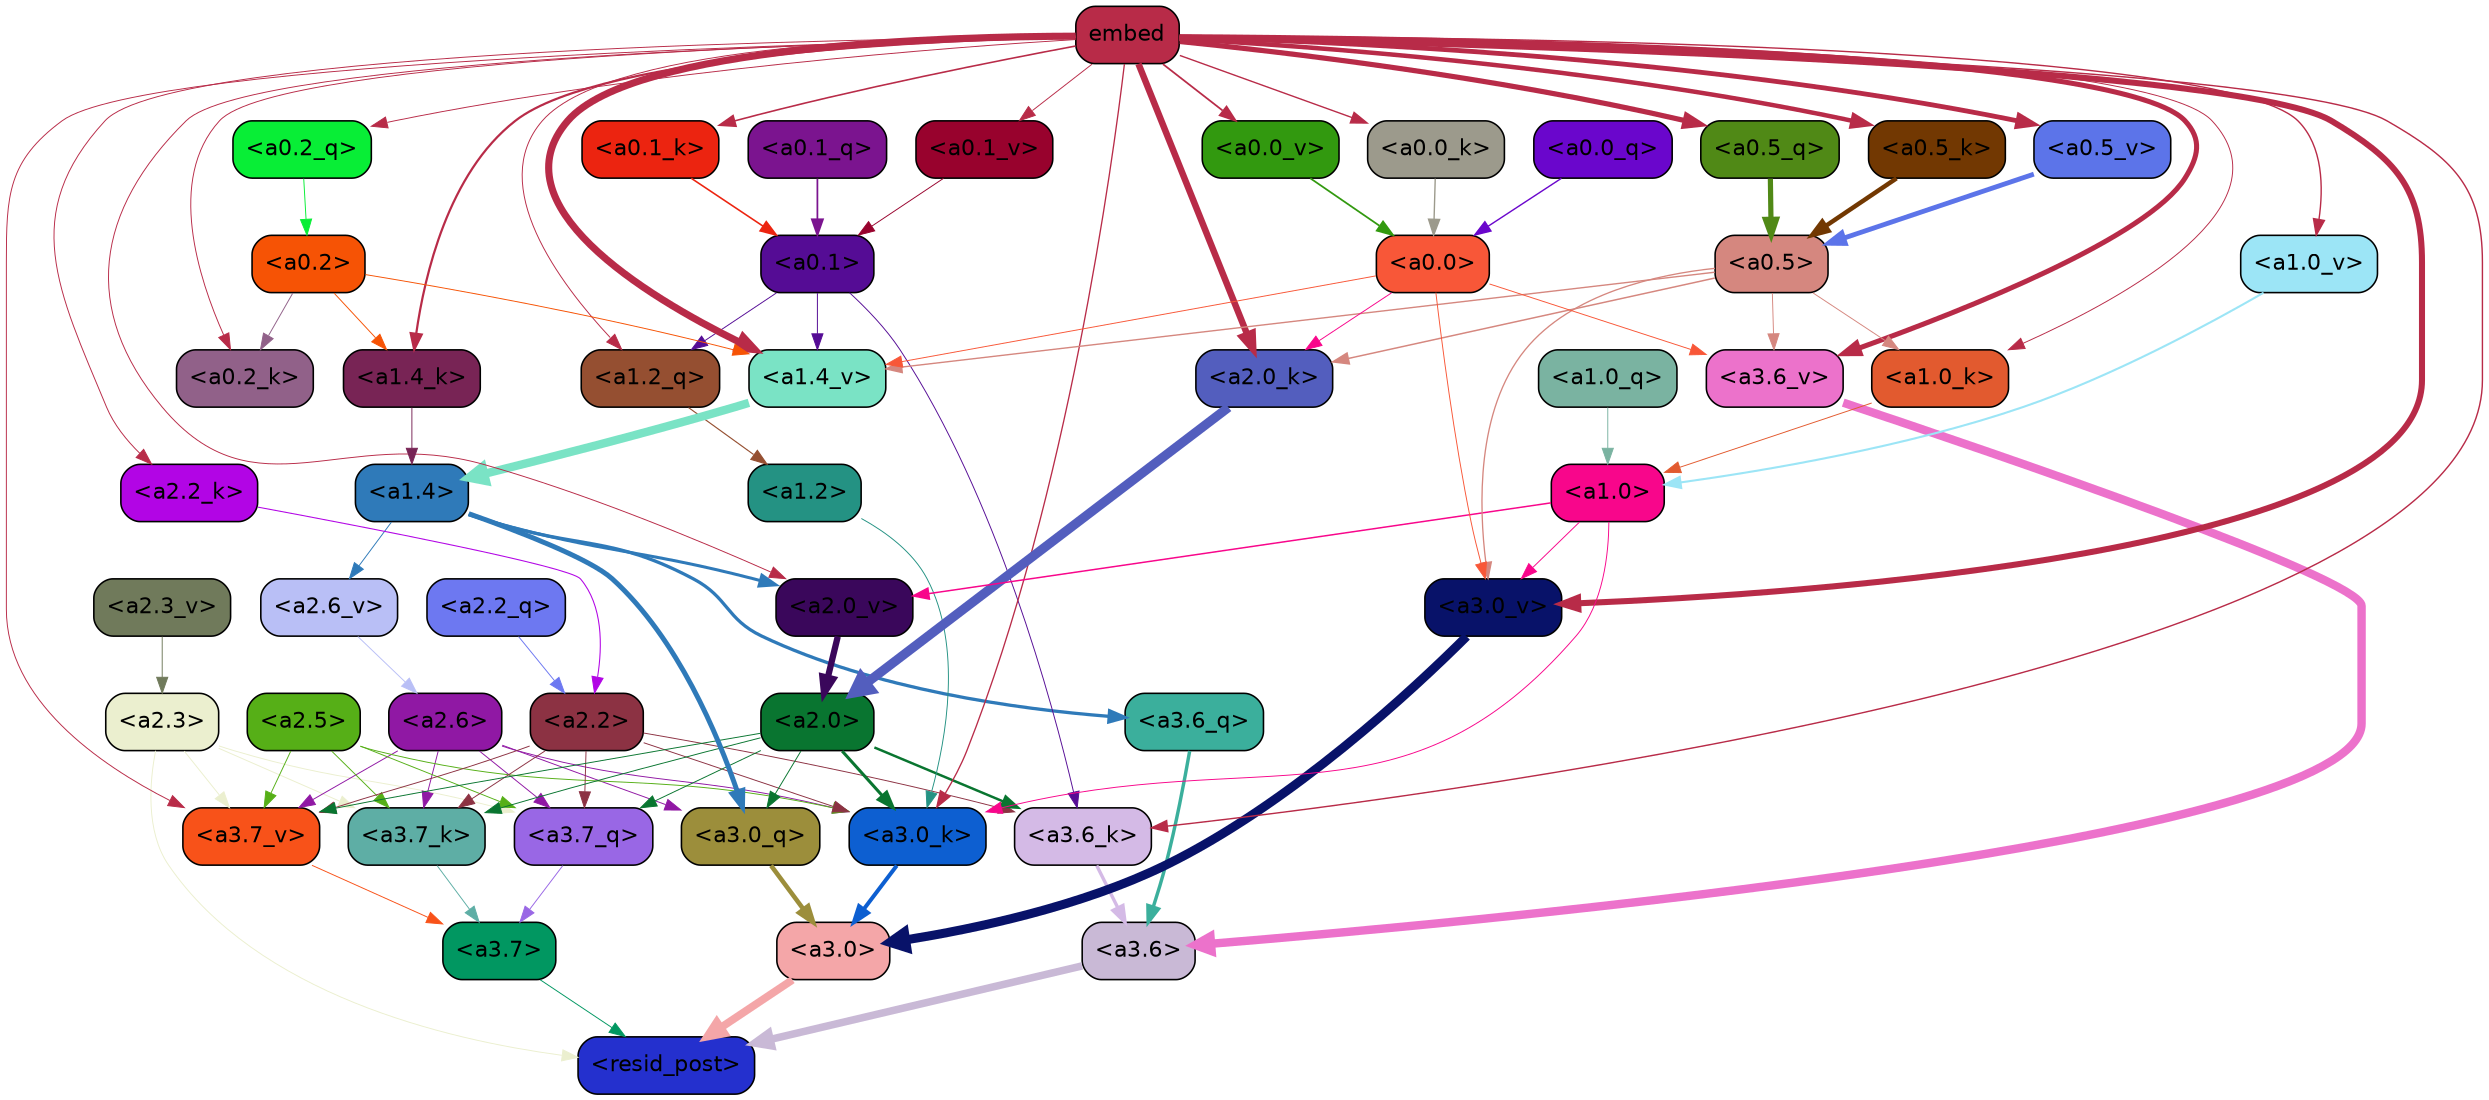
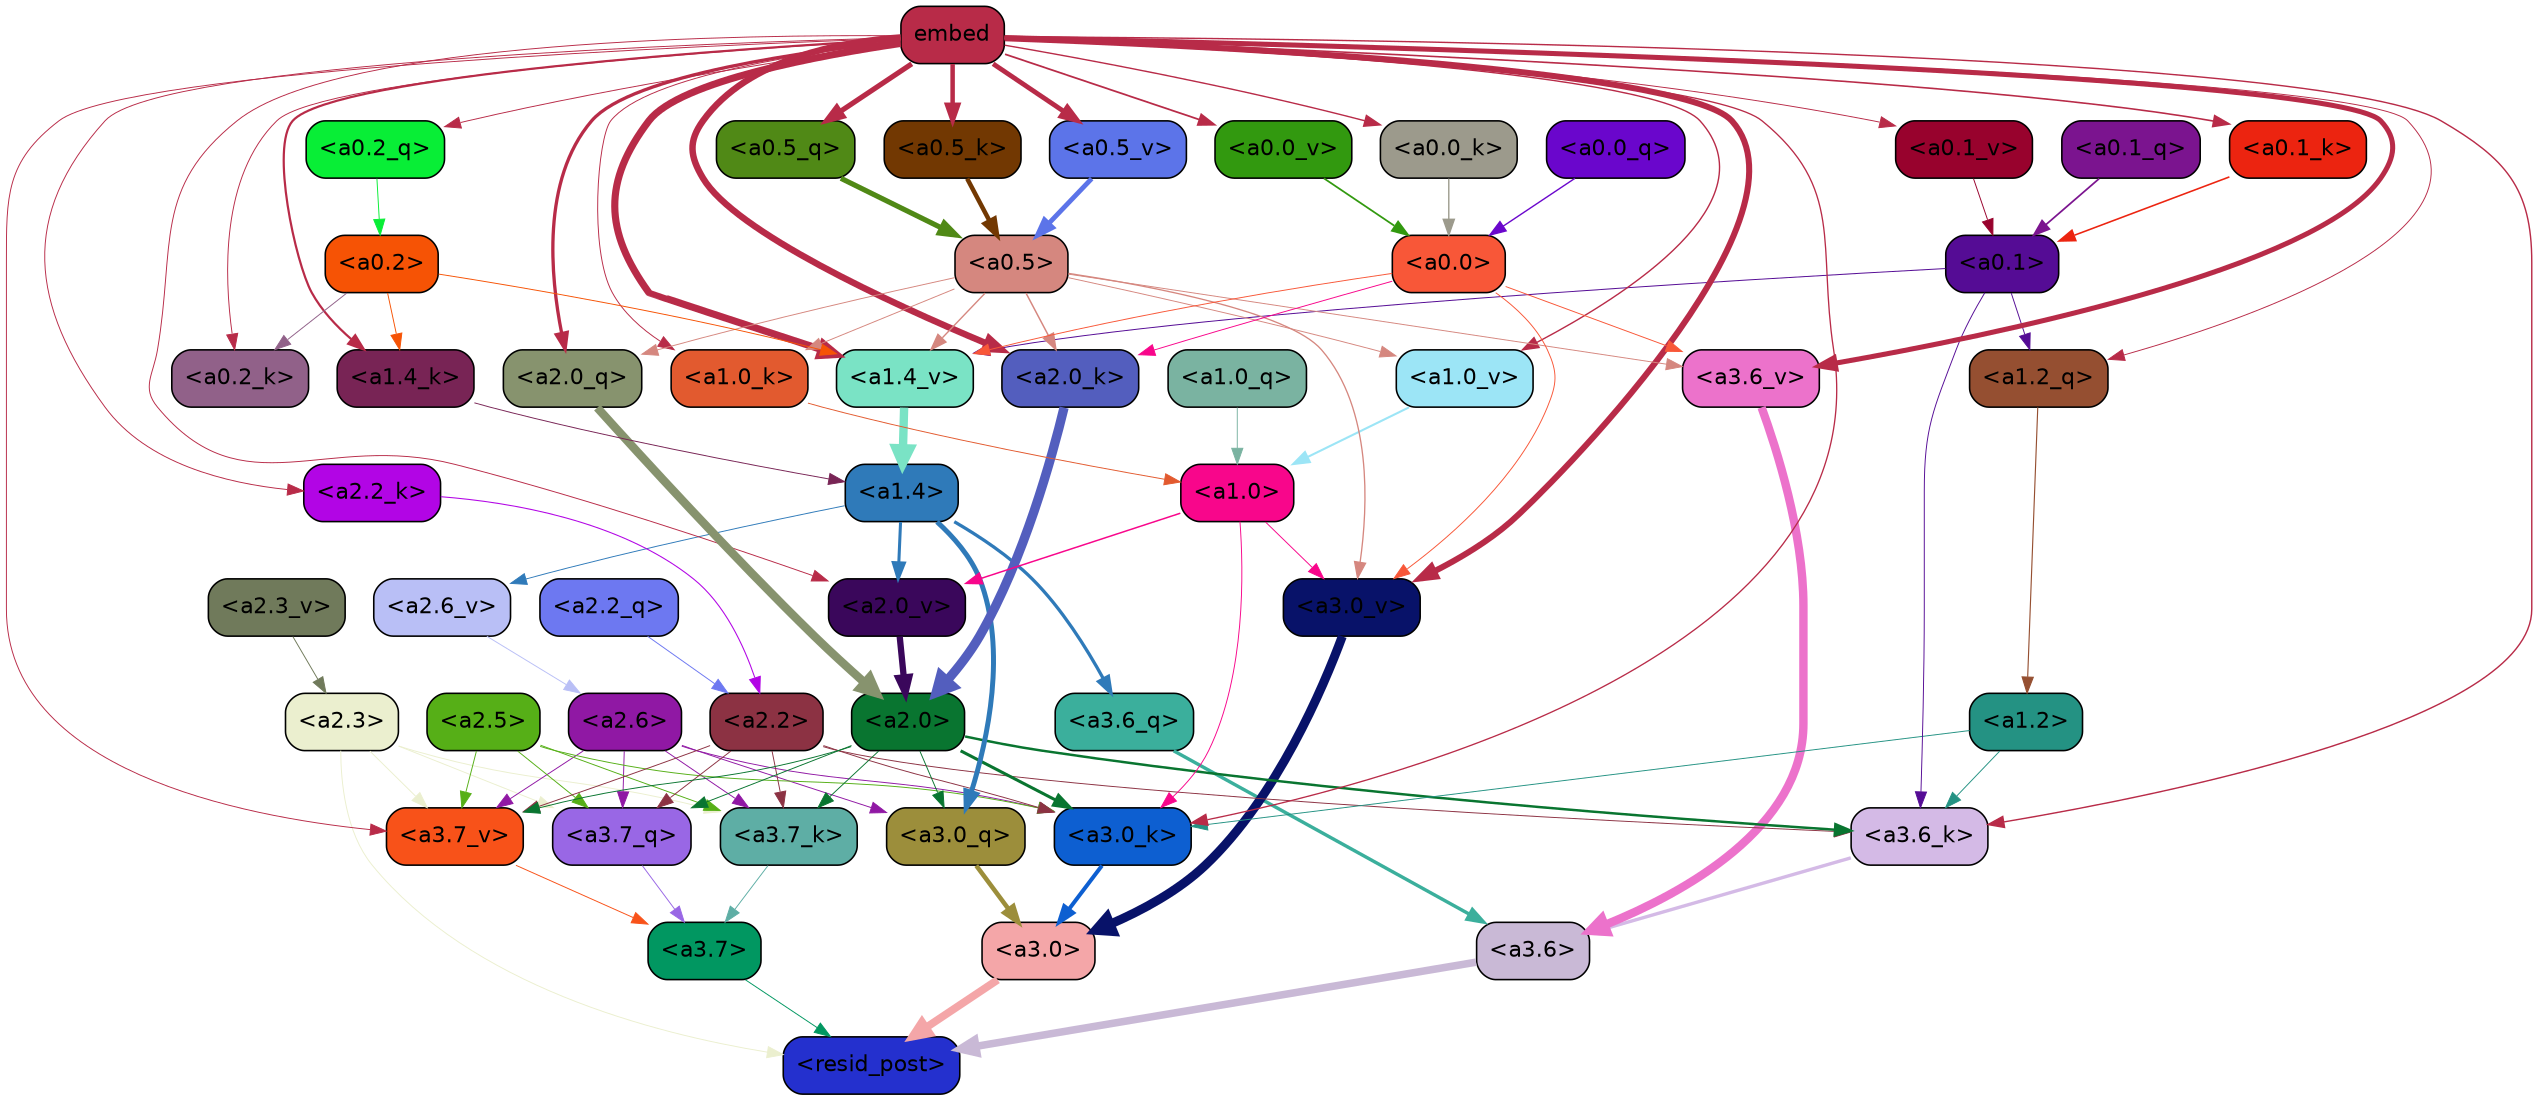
none -> (1225, 313)
none -> (573, 378)
none -> (1978, 773)
